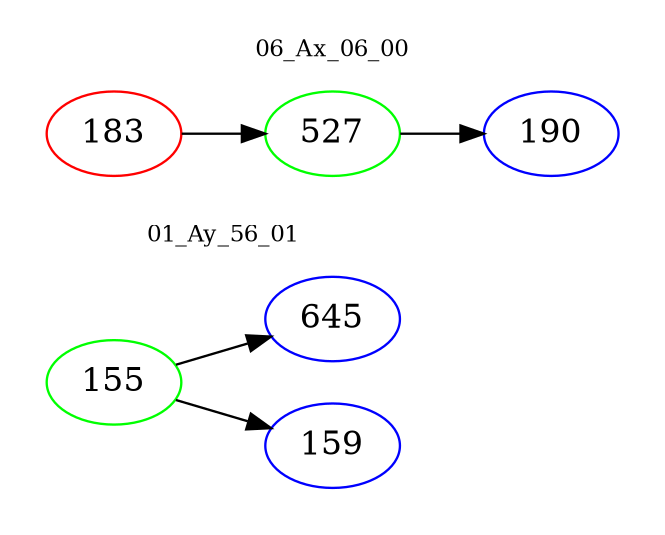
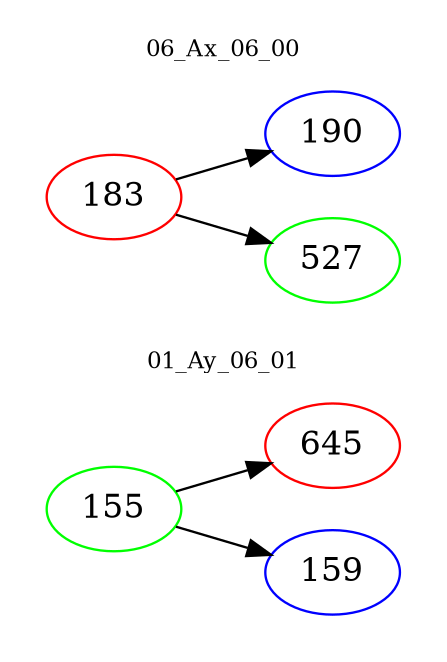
(430, 134) -> (212, 169)
(223, 236) -> (223, 362)
(333, 319) -> (333, 446)
